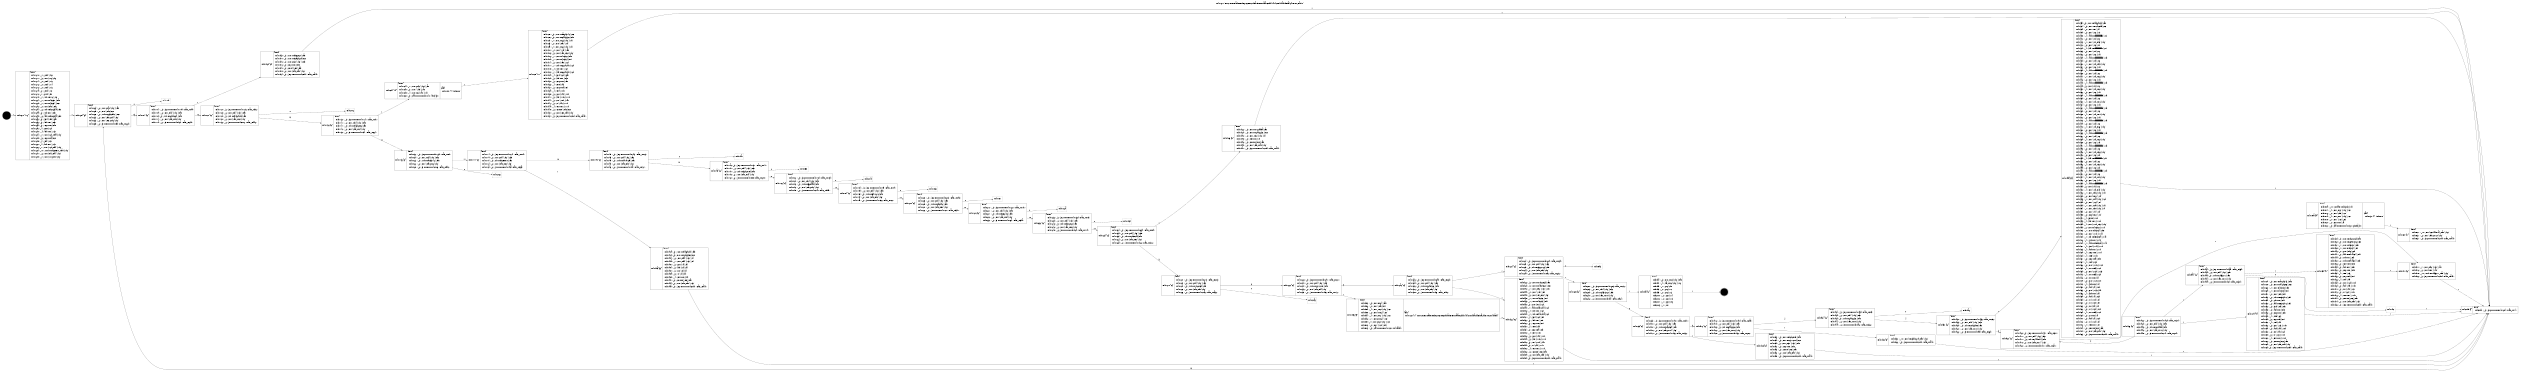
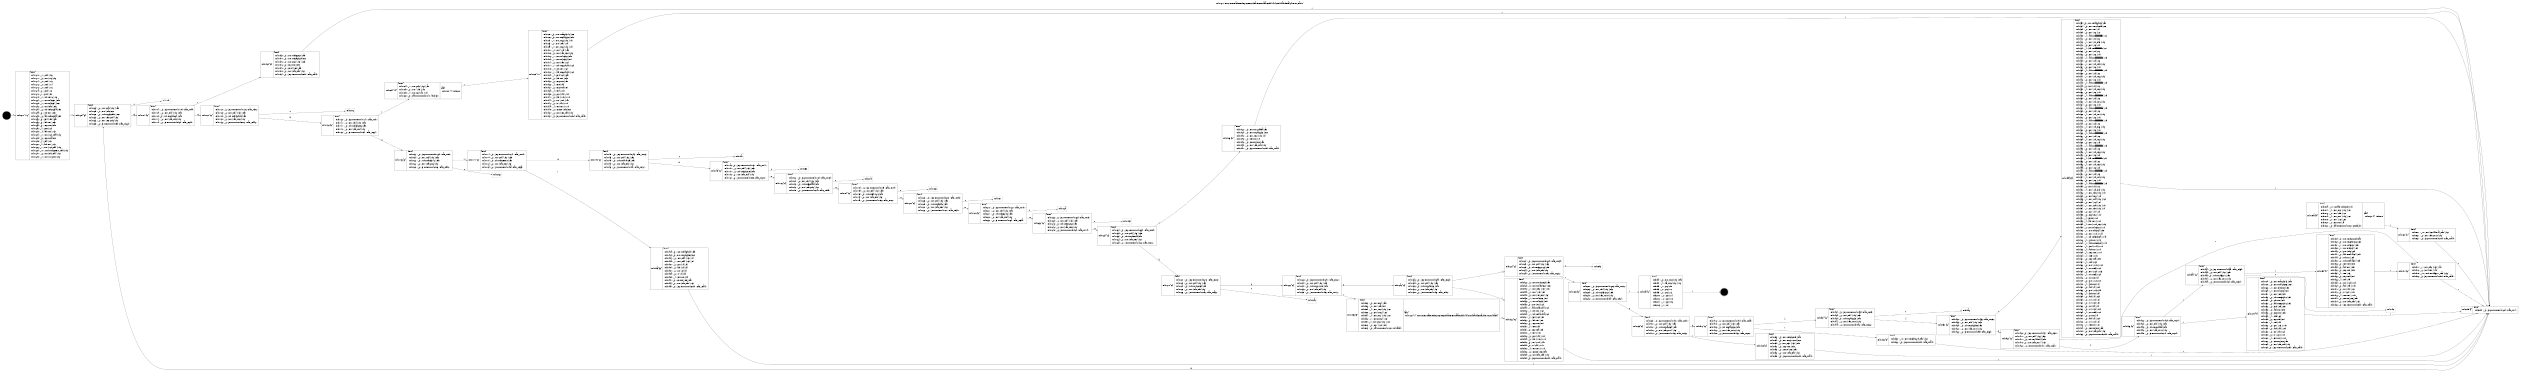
(2428, 310) -> (2463, 271)
(2098, 343) -> (2100, 349)
